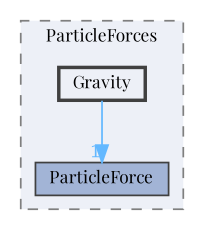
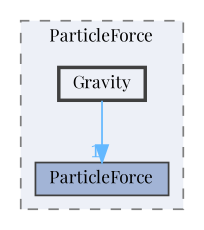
(102, 37) -> (102, 37)
